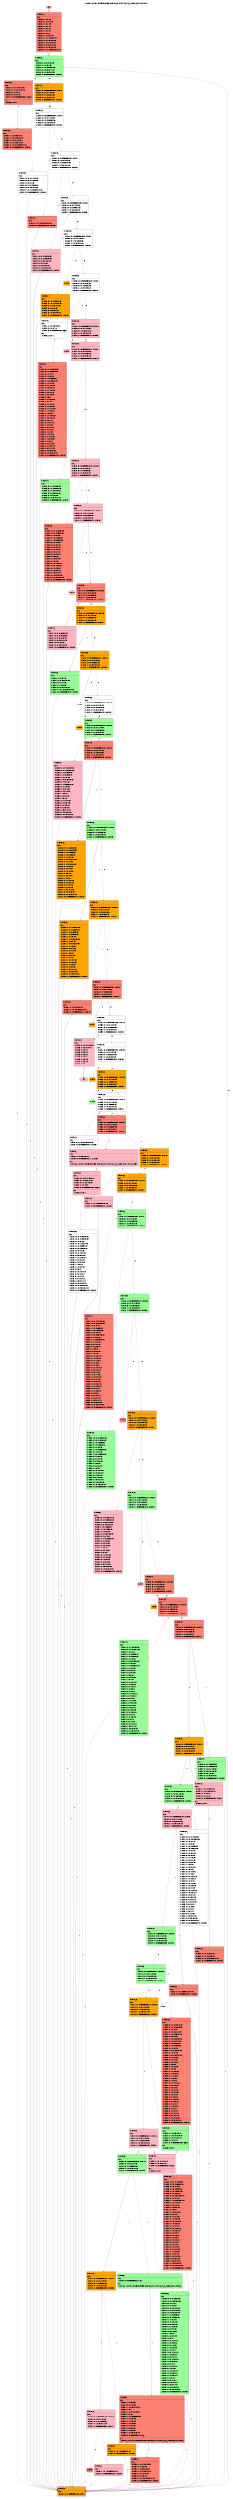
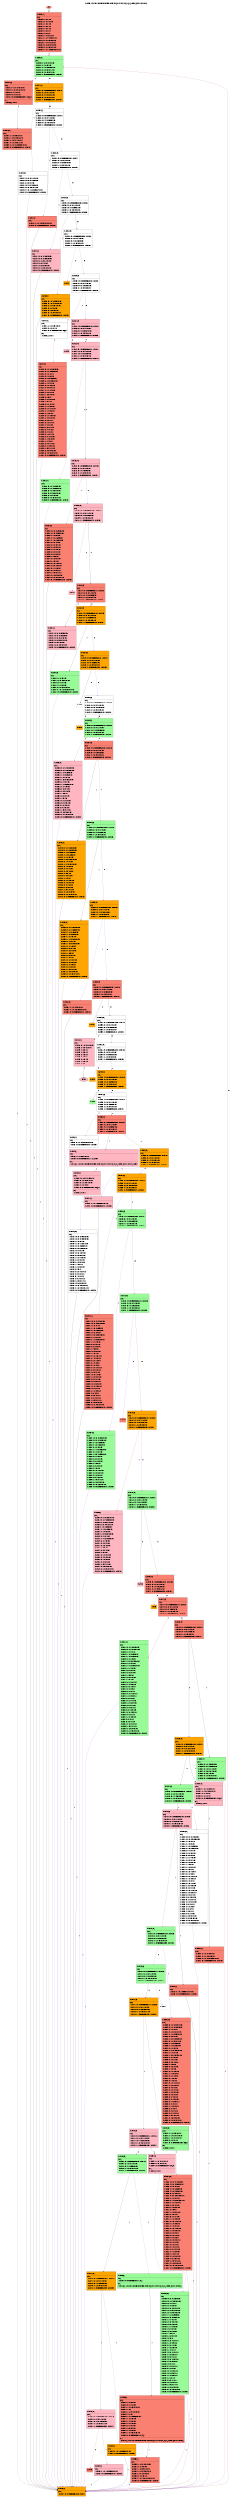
(84, 1080) -> (84, 1080)
